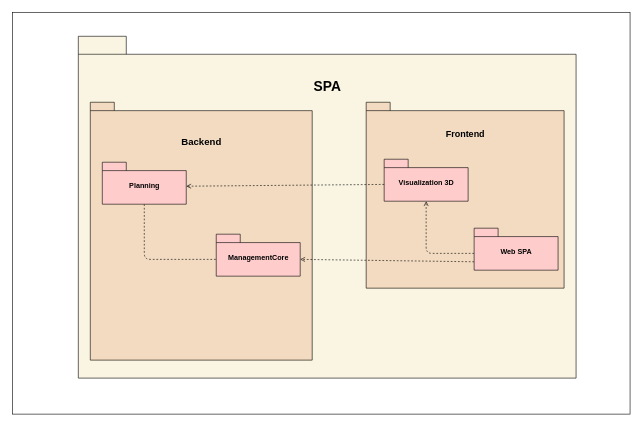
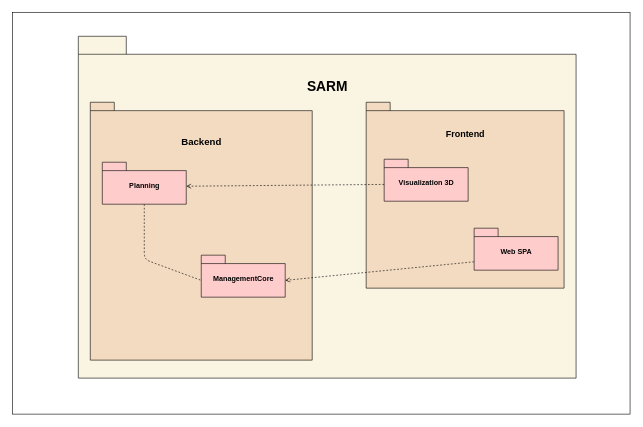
(328, 216) -> (328, 216)
(427, 251) -> none
(258, 255) -> (243, 276)
